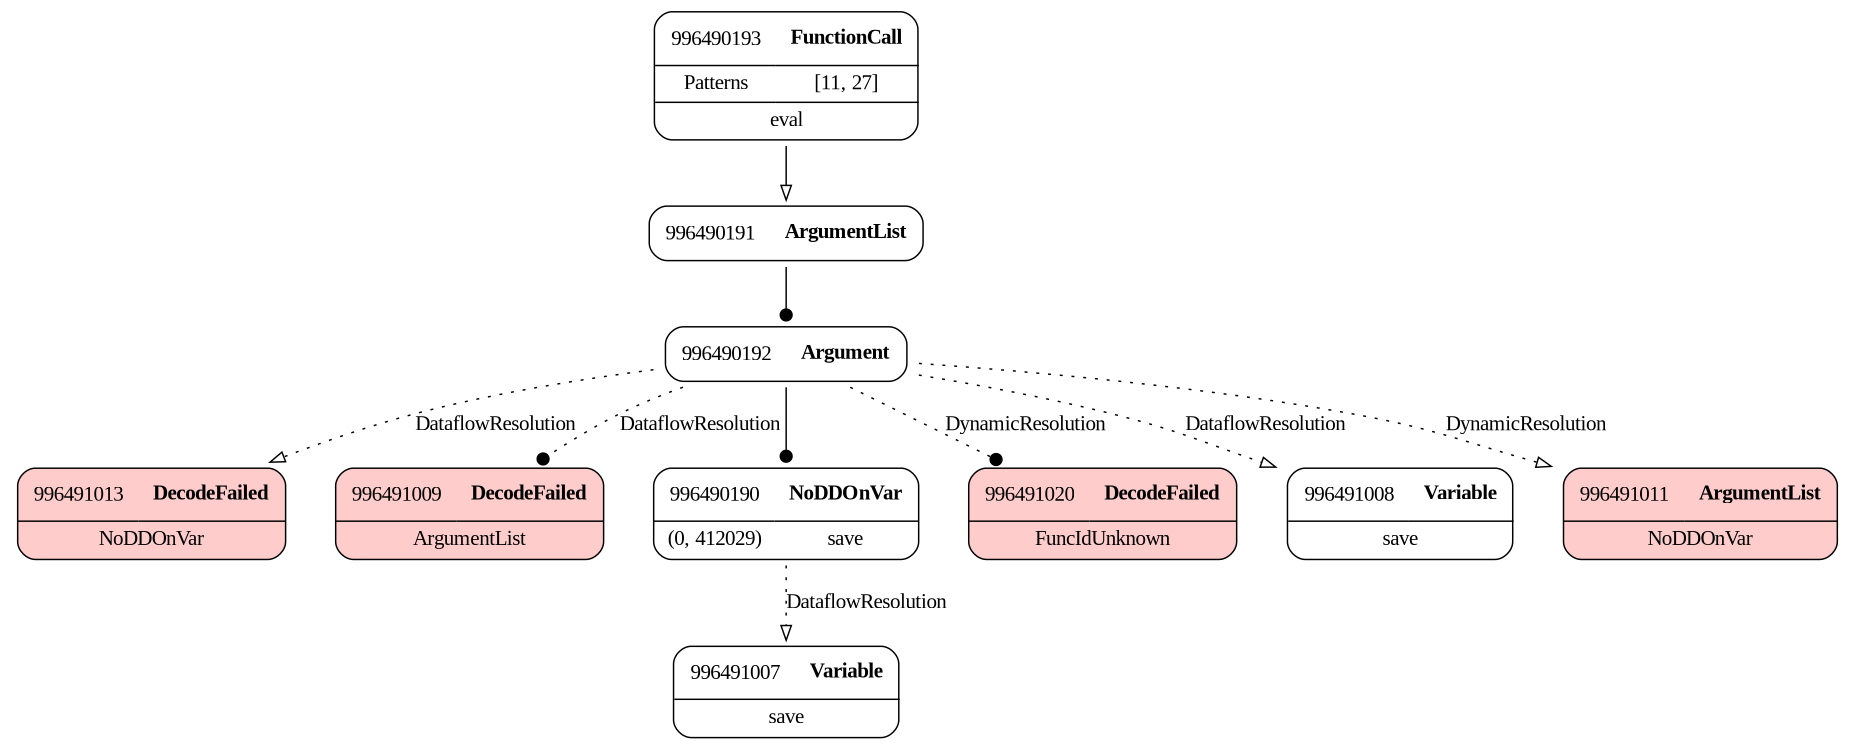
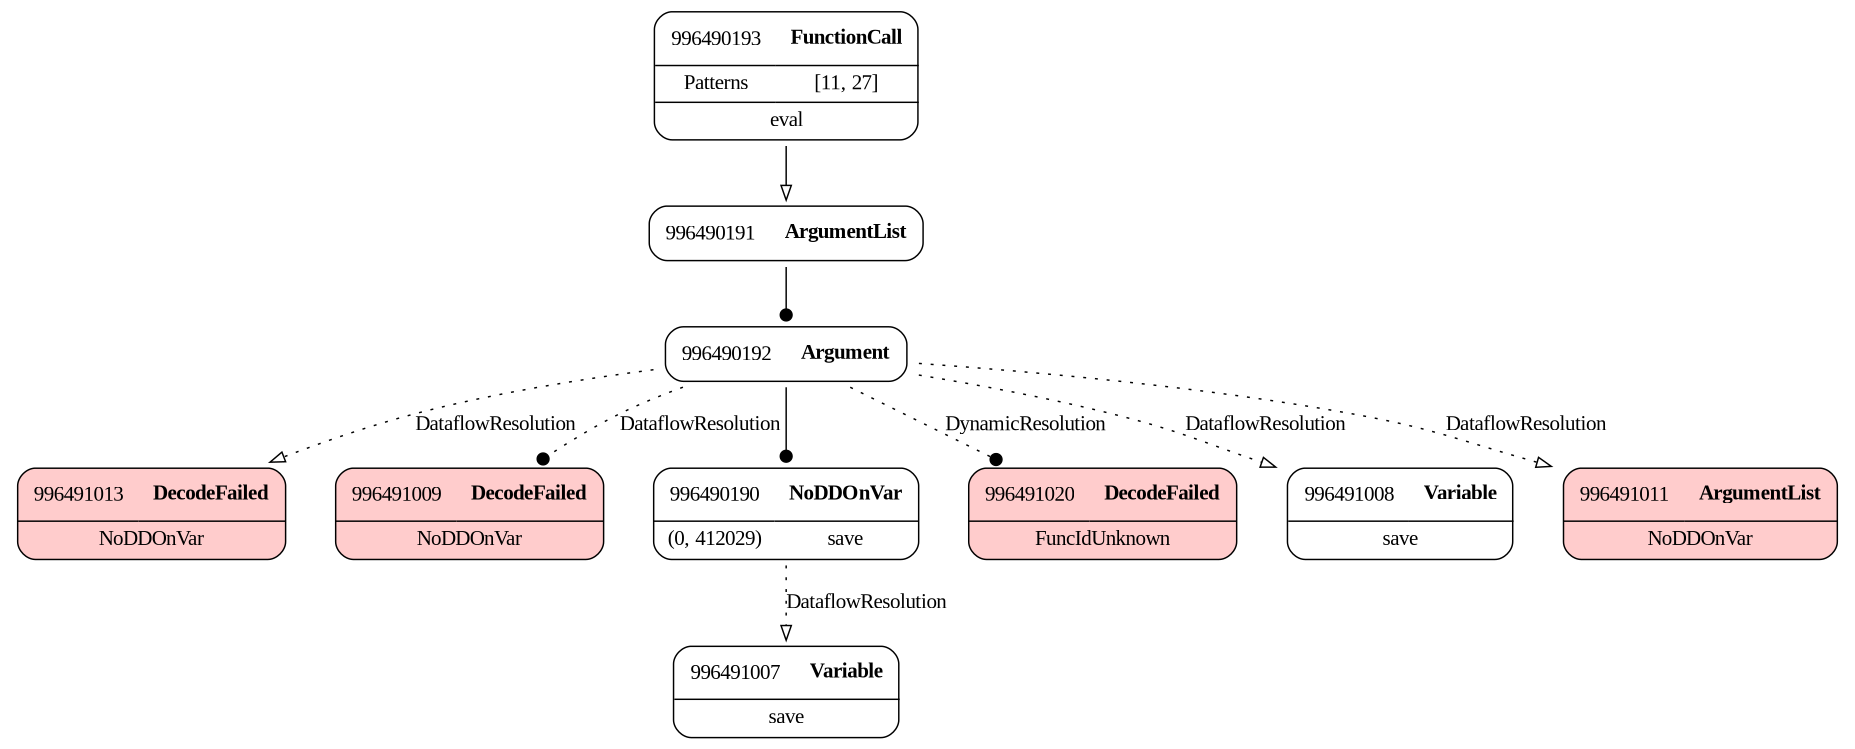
(1526, 425) -> (1526, 425)
(470, 539) -> (470, 539)
